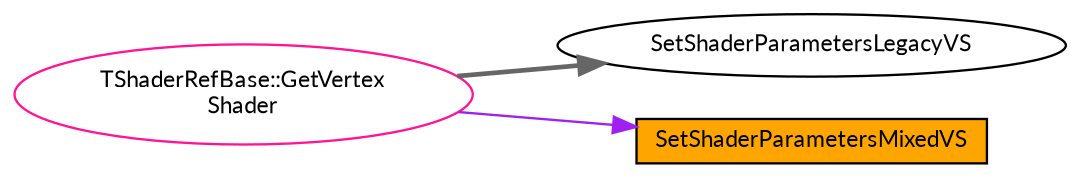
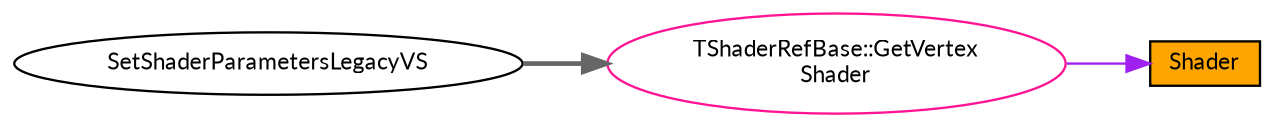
(518, 71) -> (553, 64)
(812, 141) -> (1205, 64)
